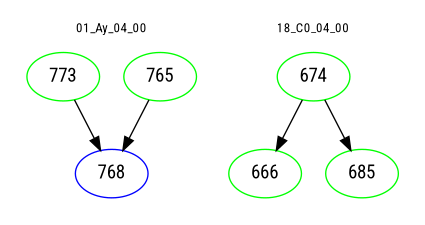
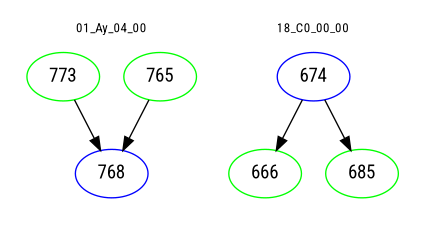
(314, 29) -> (314, 29)
(314, 77) -> (314, 77)
